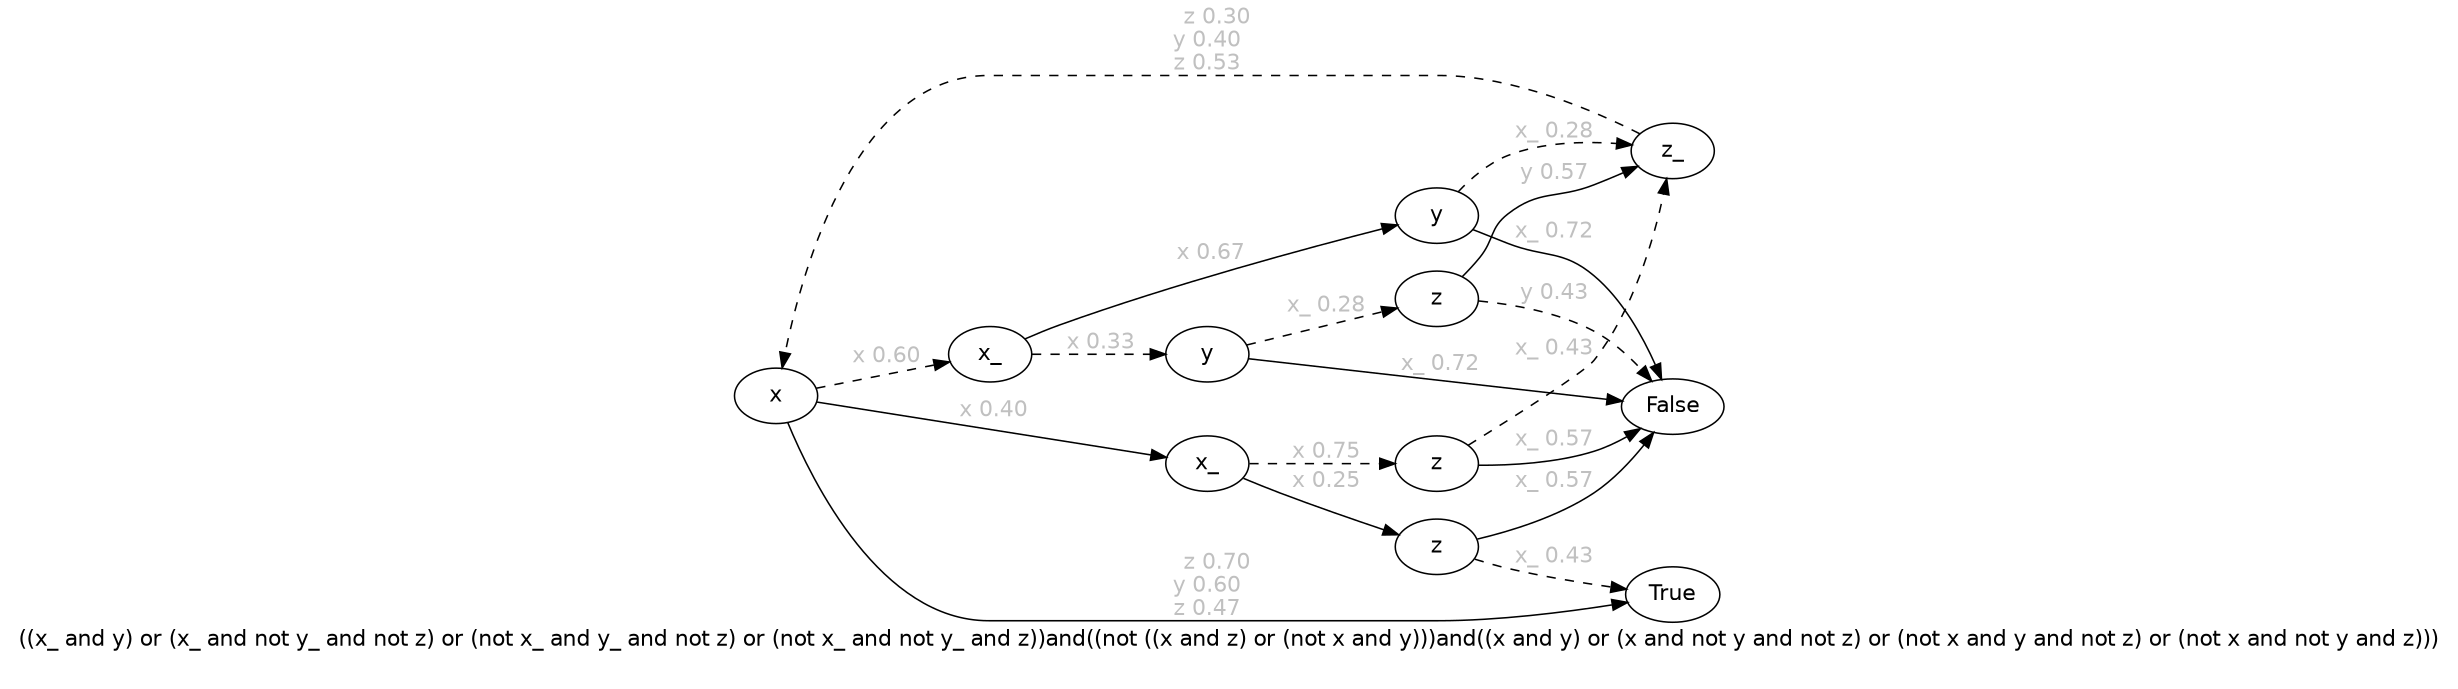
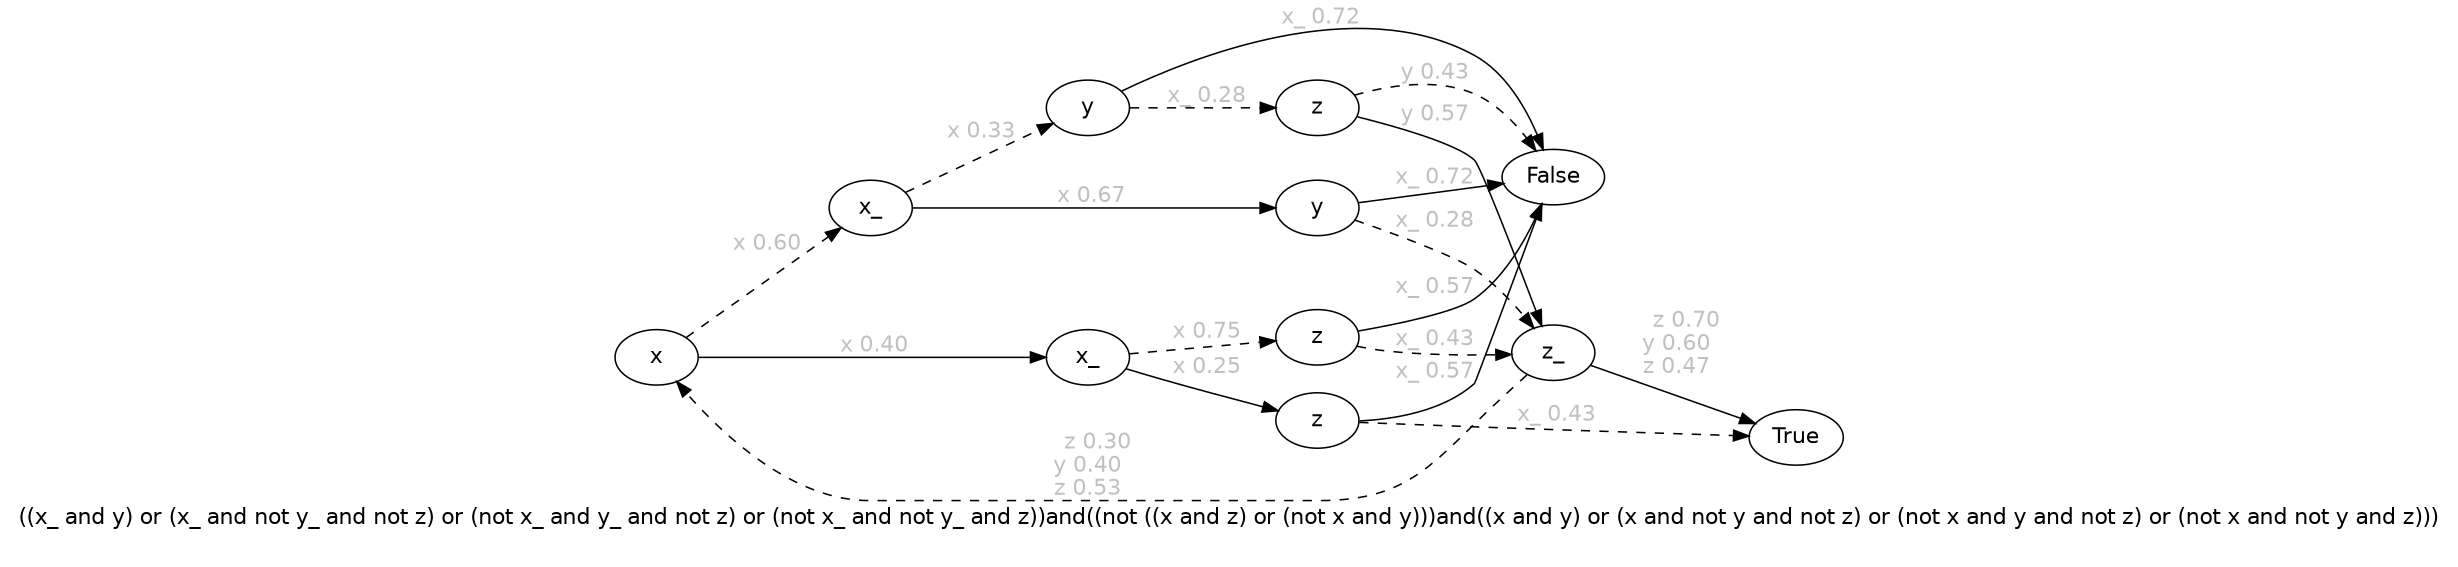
(1152, 621) -> (1666, 392)
